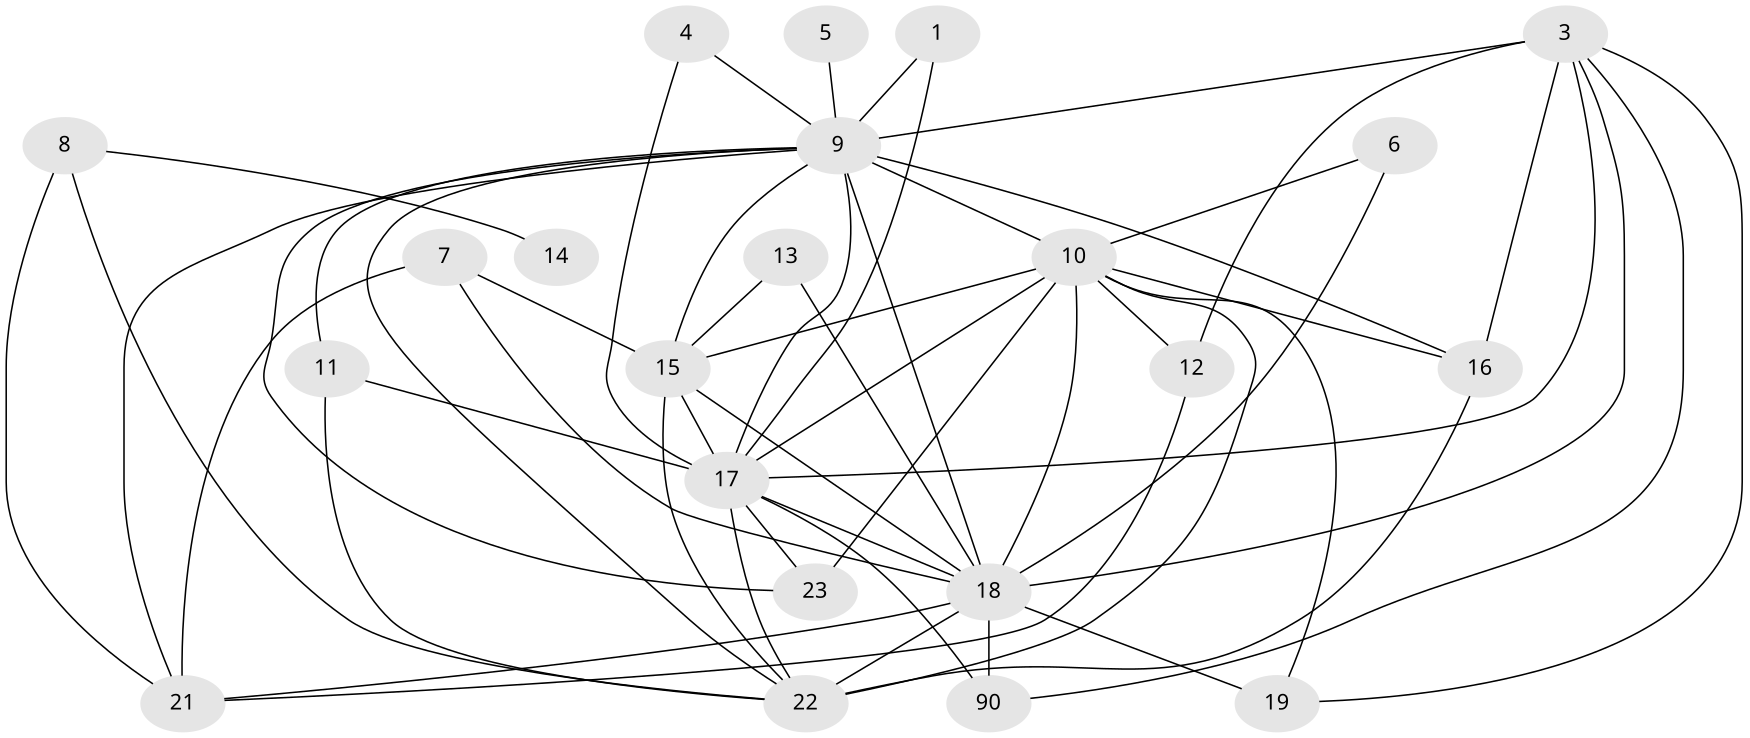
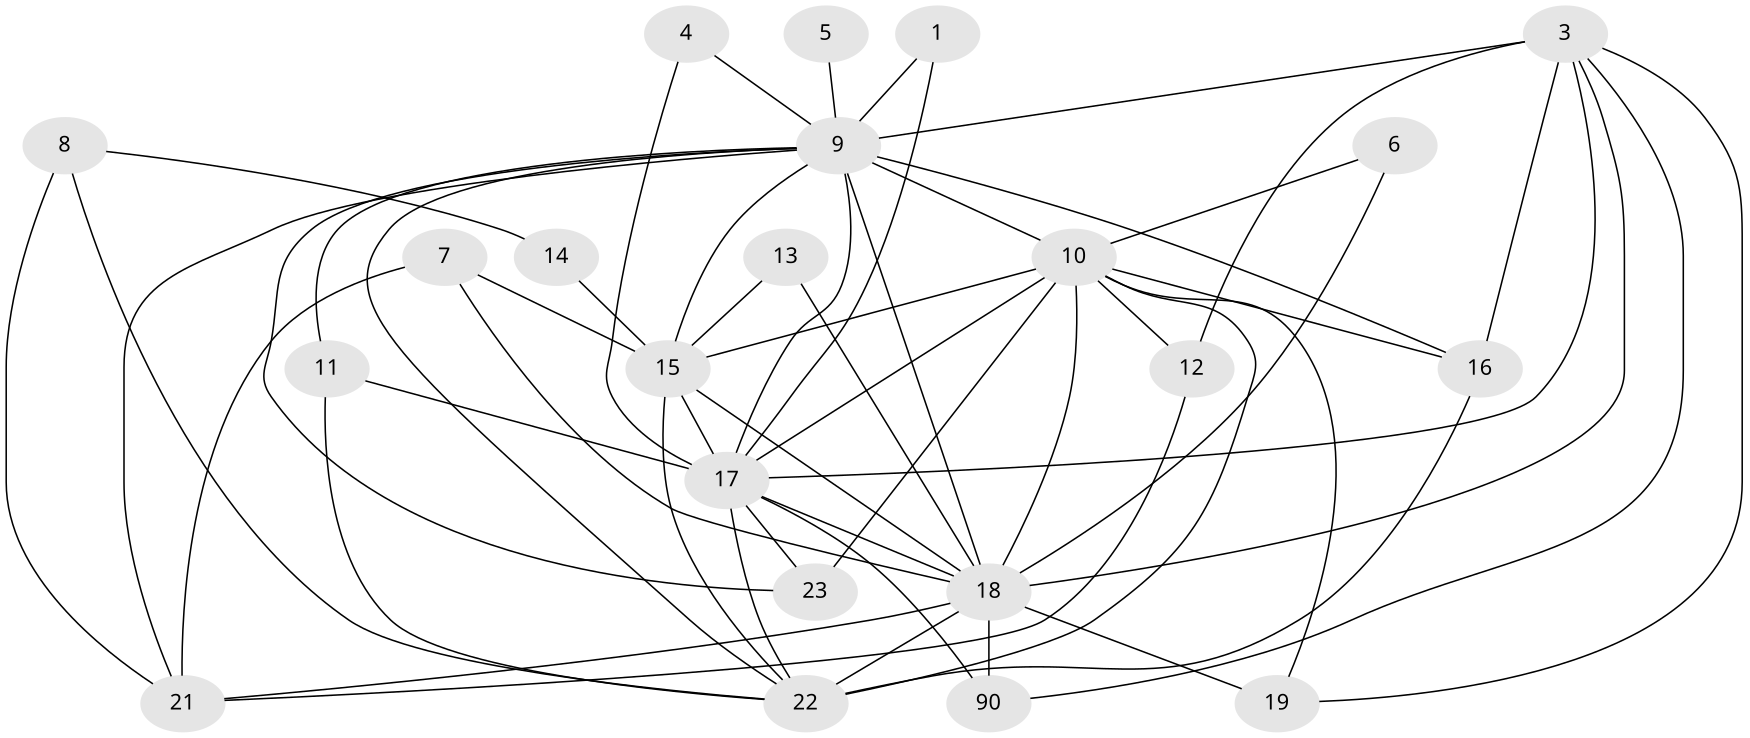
none -> (607, 308)
